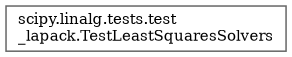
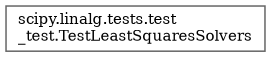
(146, 29) -> (136, 29)
